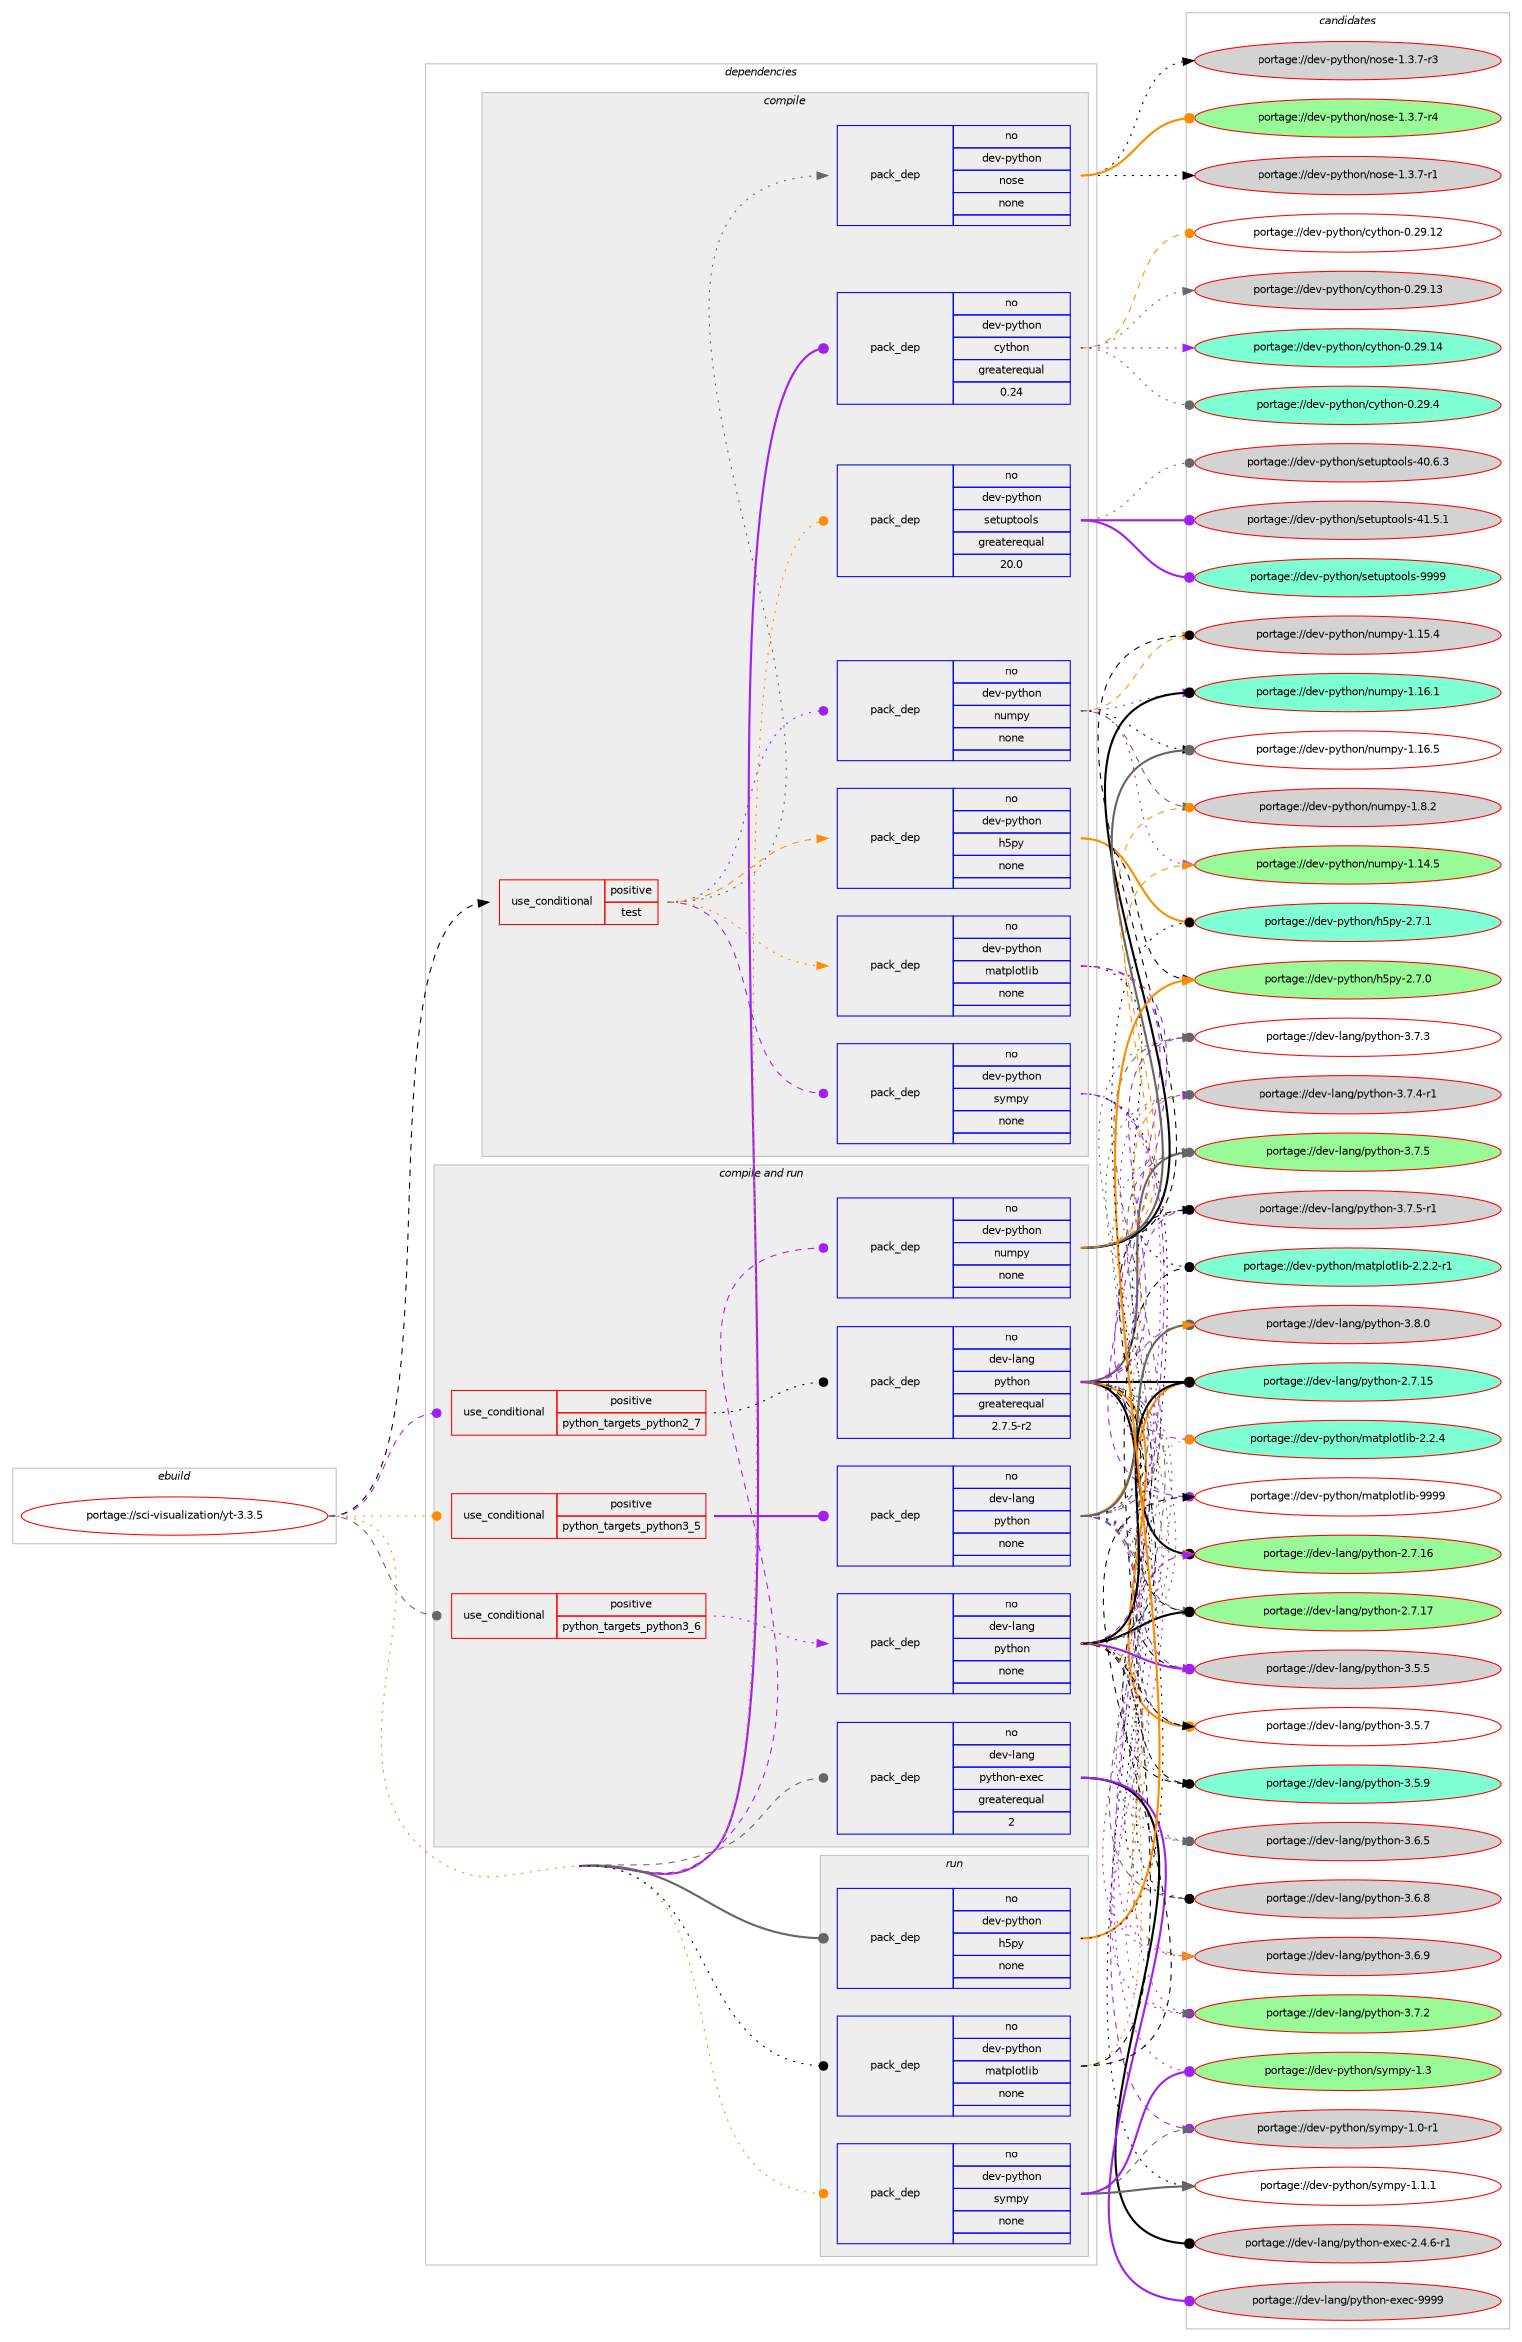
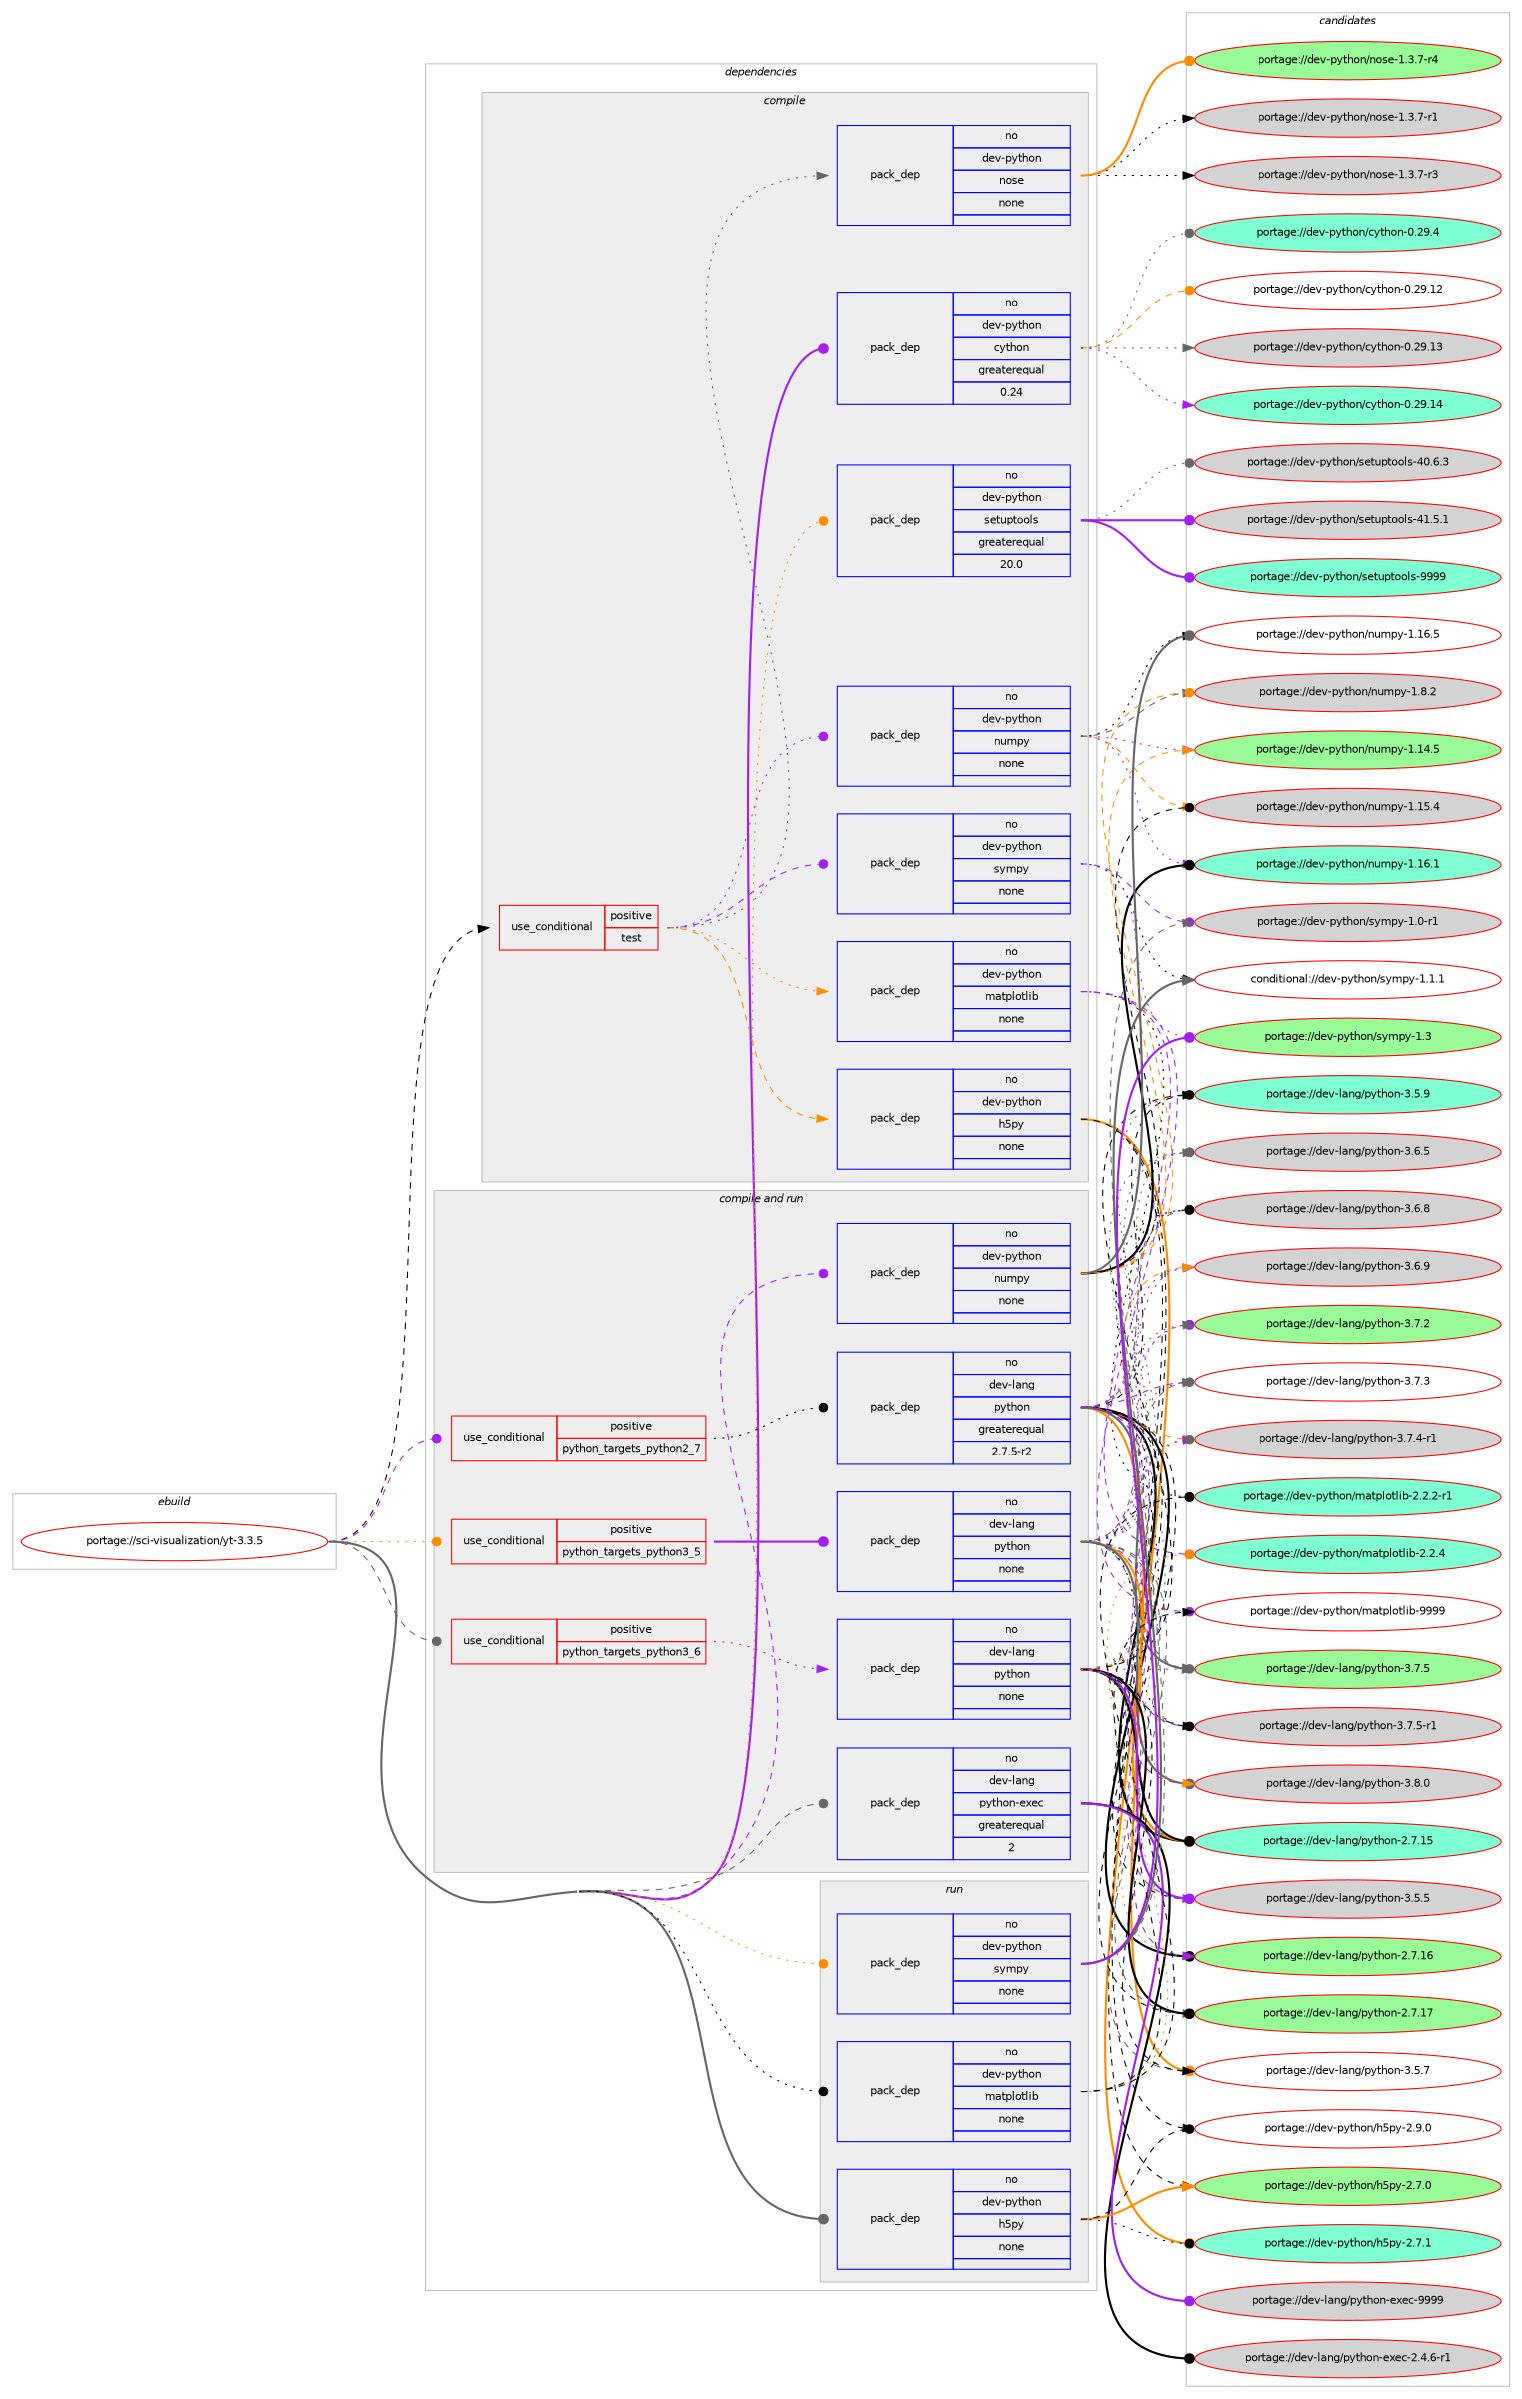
none -> (1348, 2129)
(1348, 2186) -> (1348, 980)
